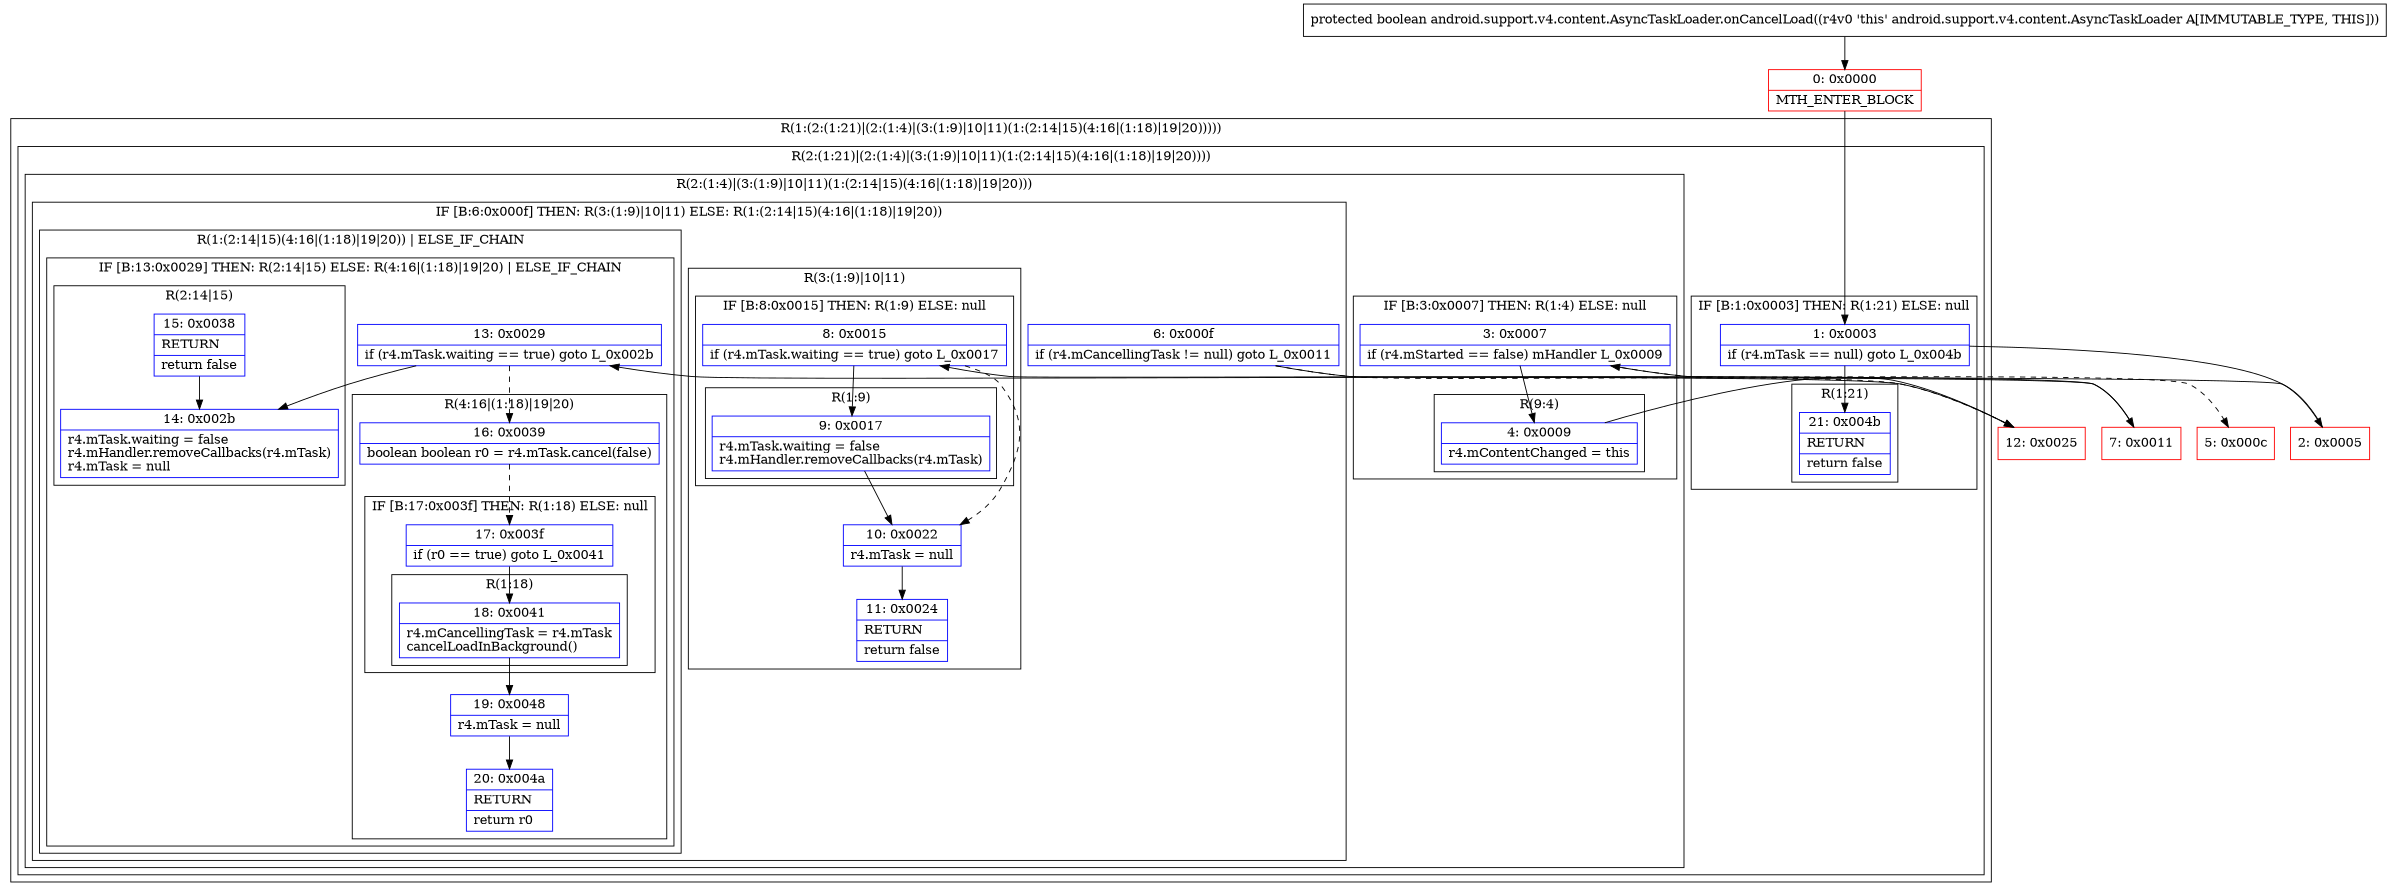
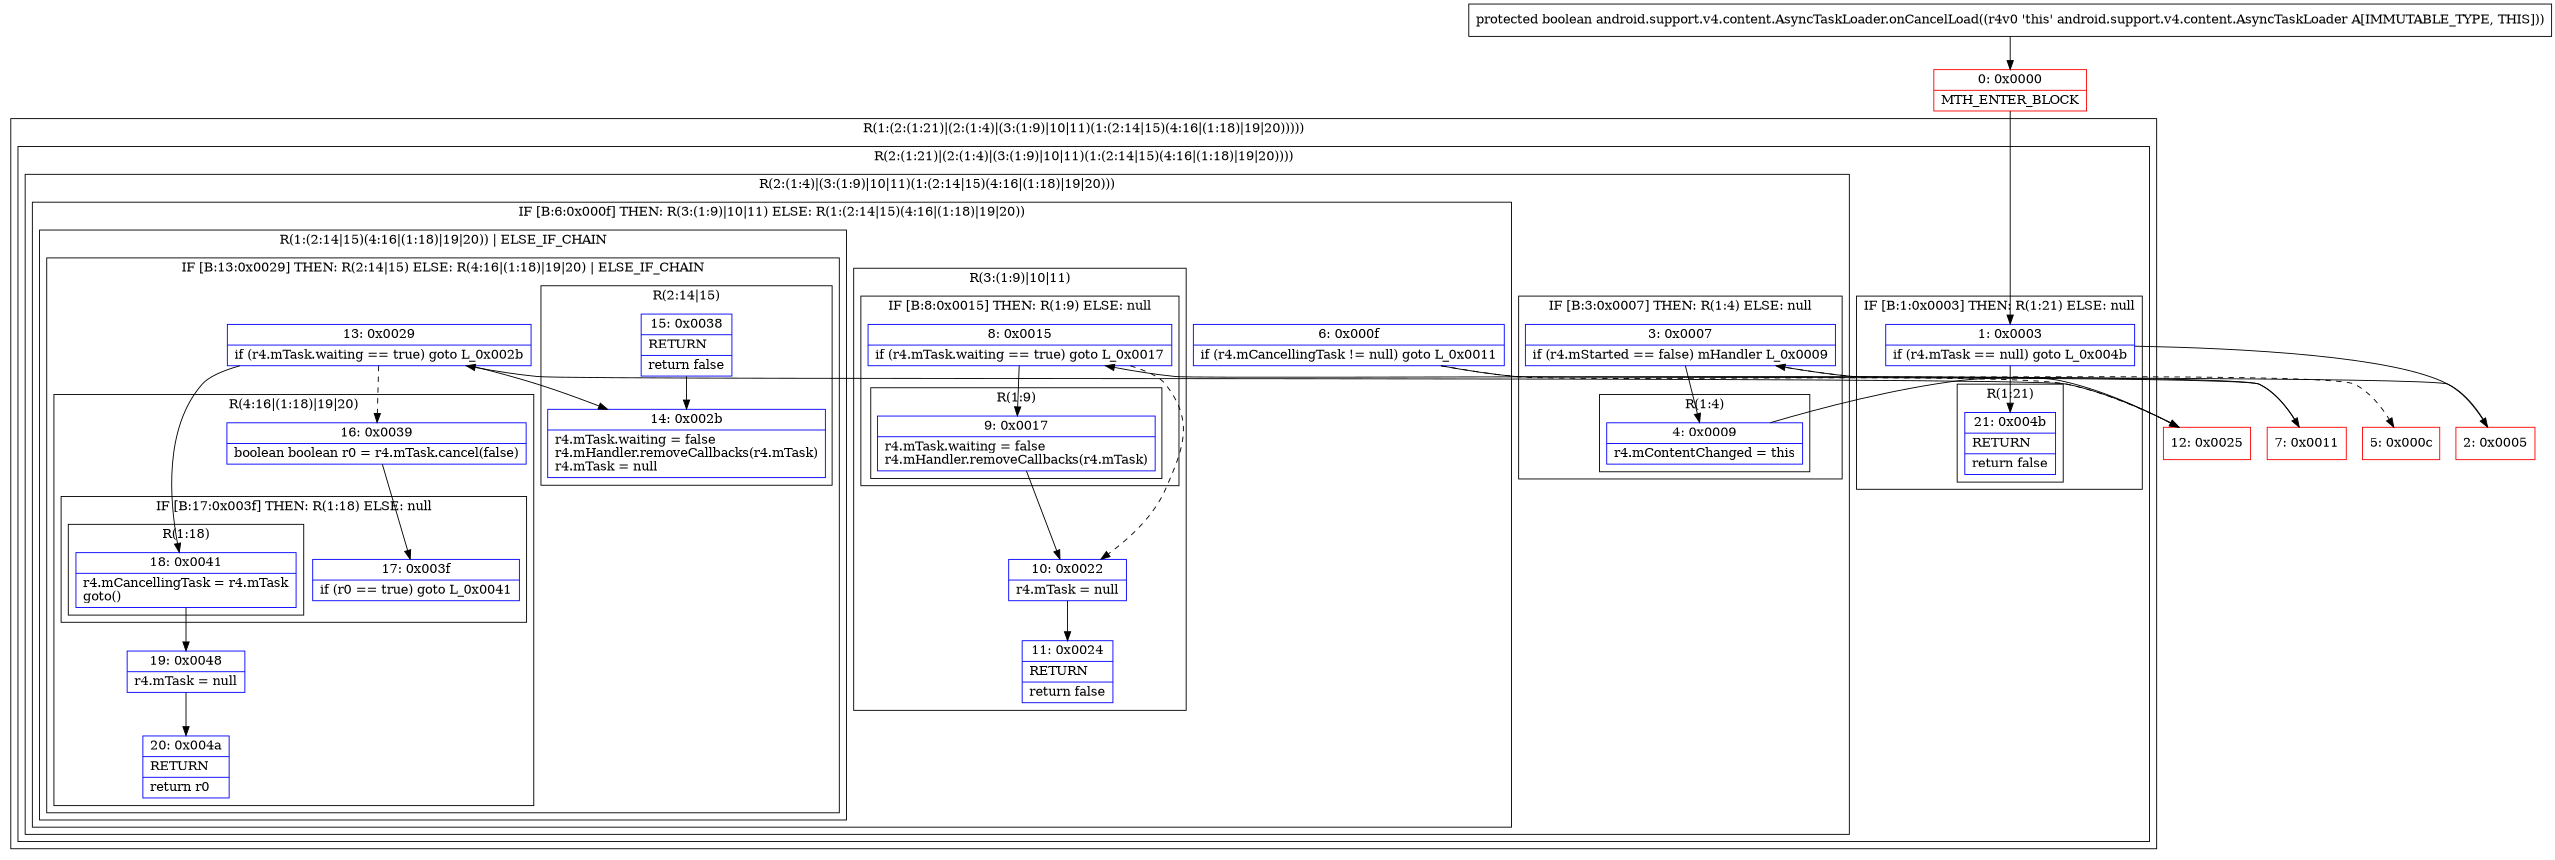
(1539, 405) -> (1705, 405)
(510, 490) -> (395, 507)
(510, 580) -> (176, 440)
(492, 647) -> (102, 597)
